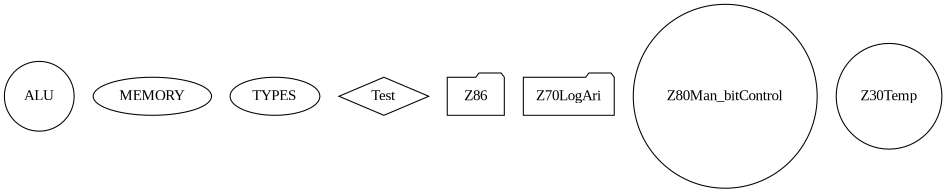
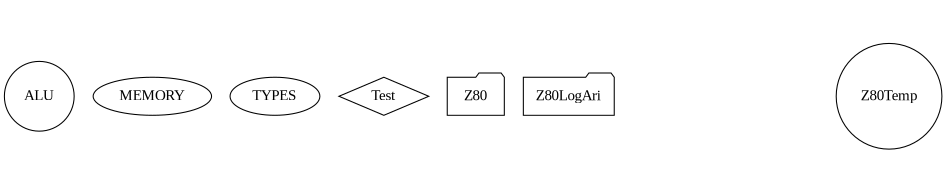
(476, 96) -> (476, 96)
(569, 96) -> (569, 96)
(725, 96) -> none
(889, 96) -> (889, 96)
